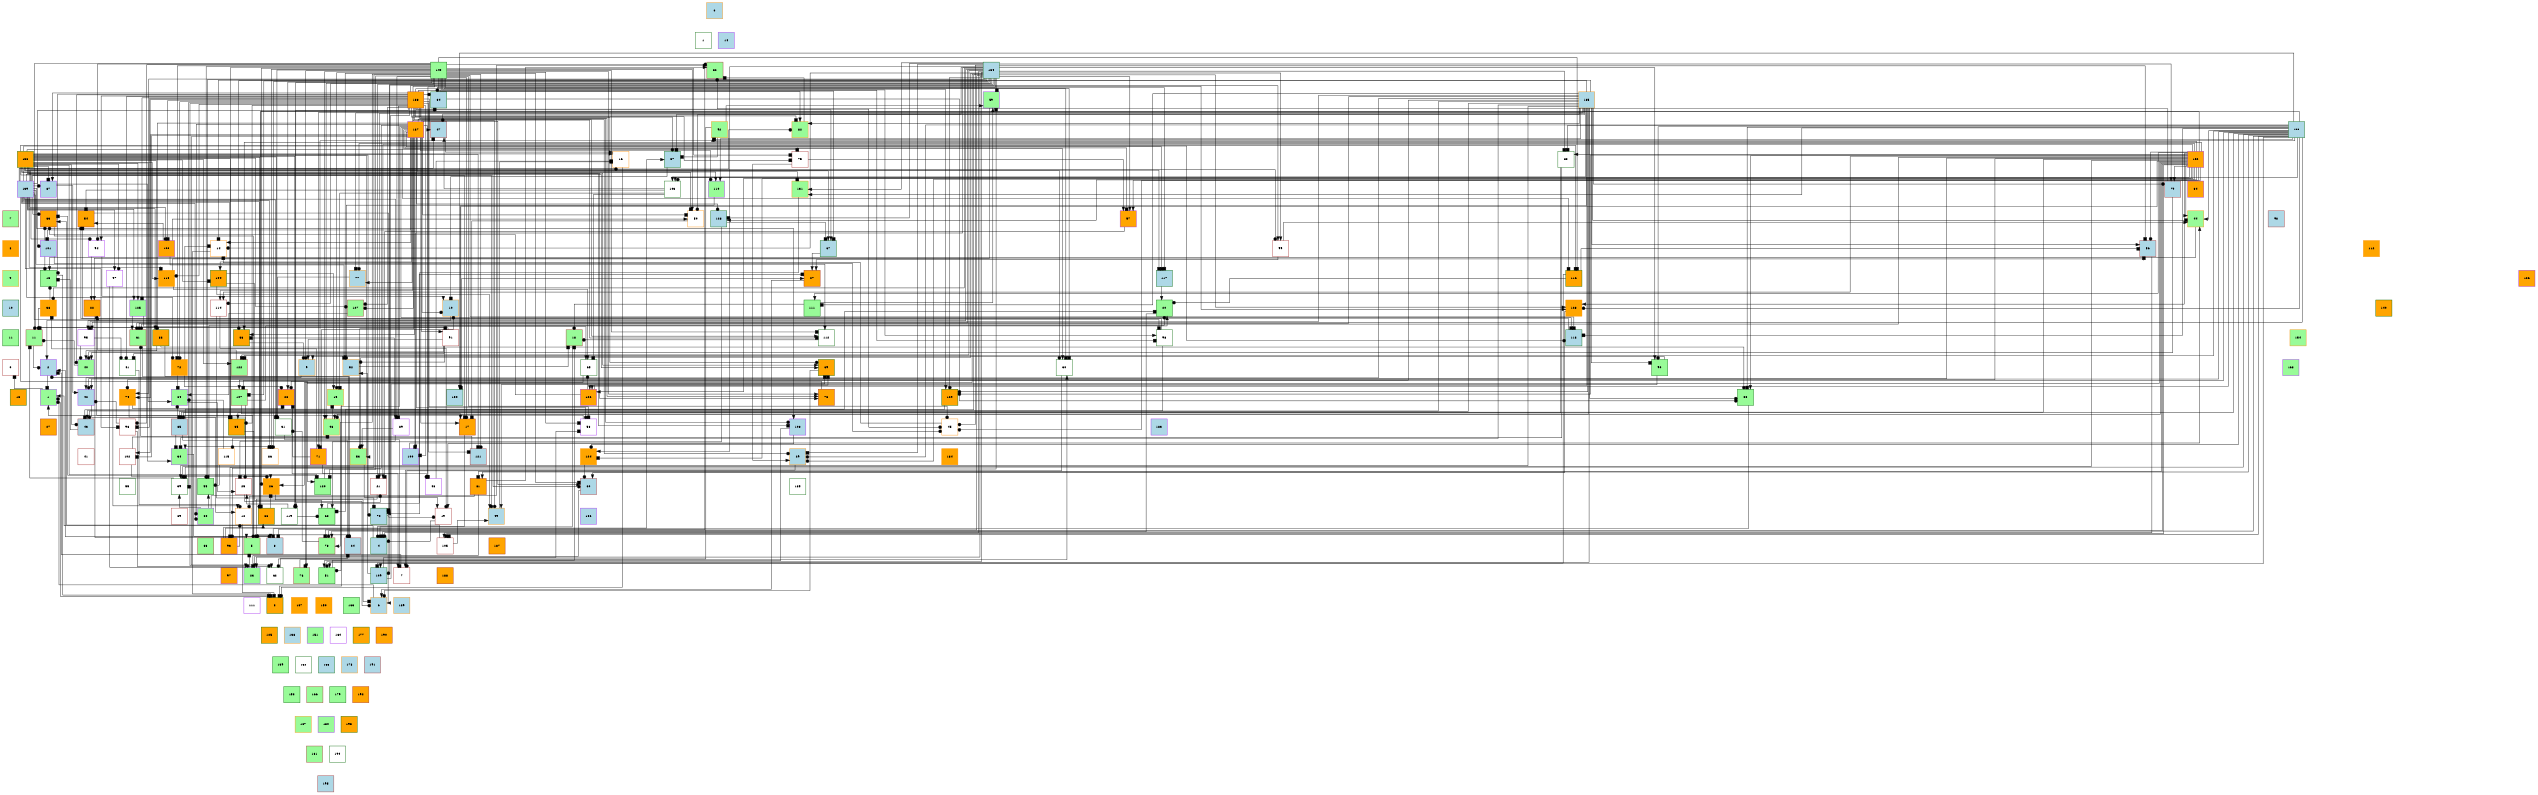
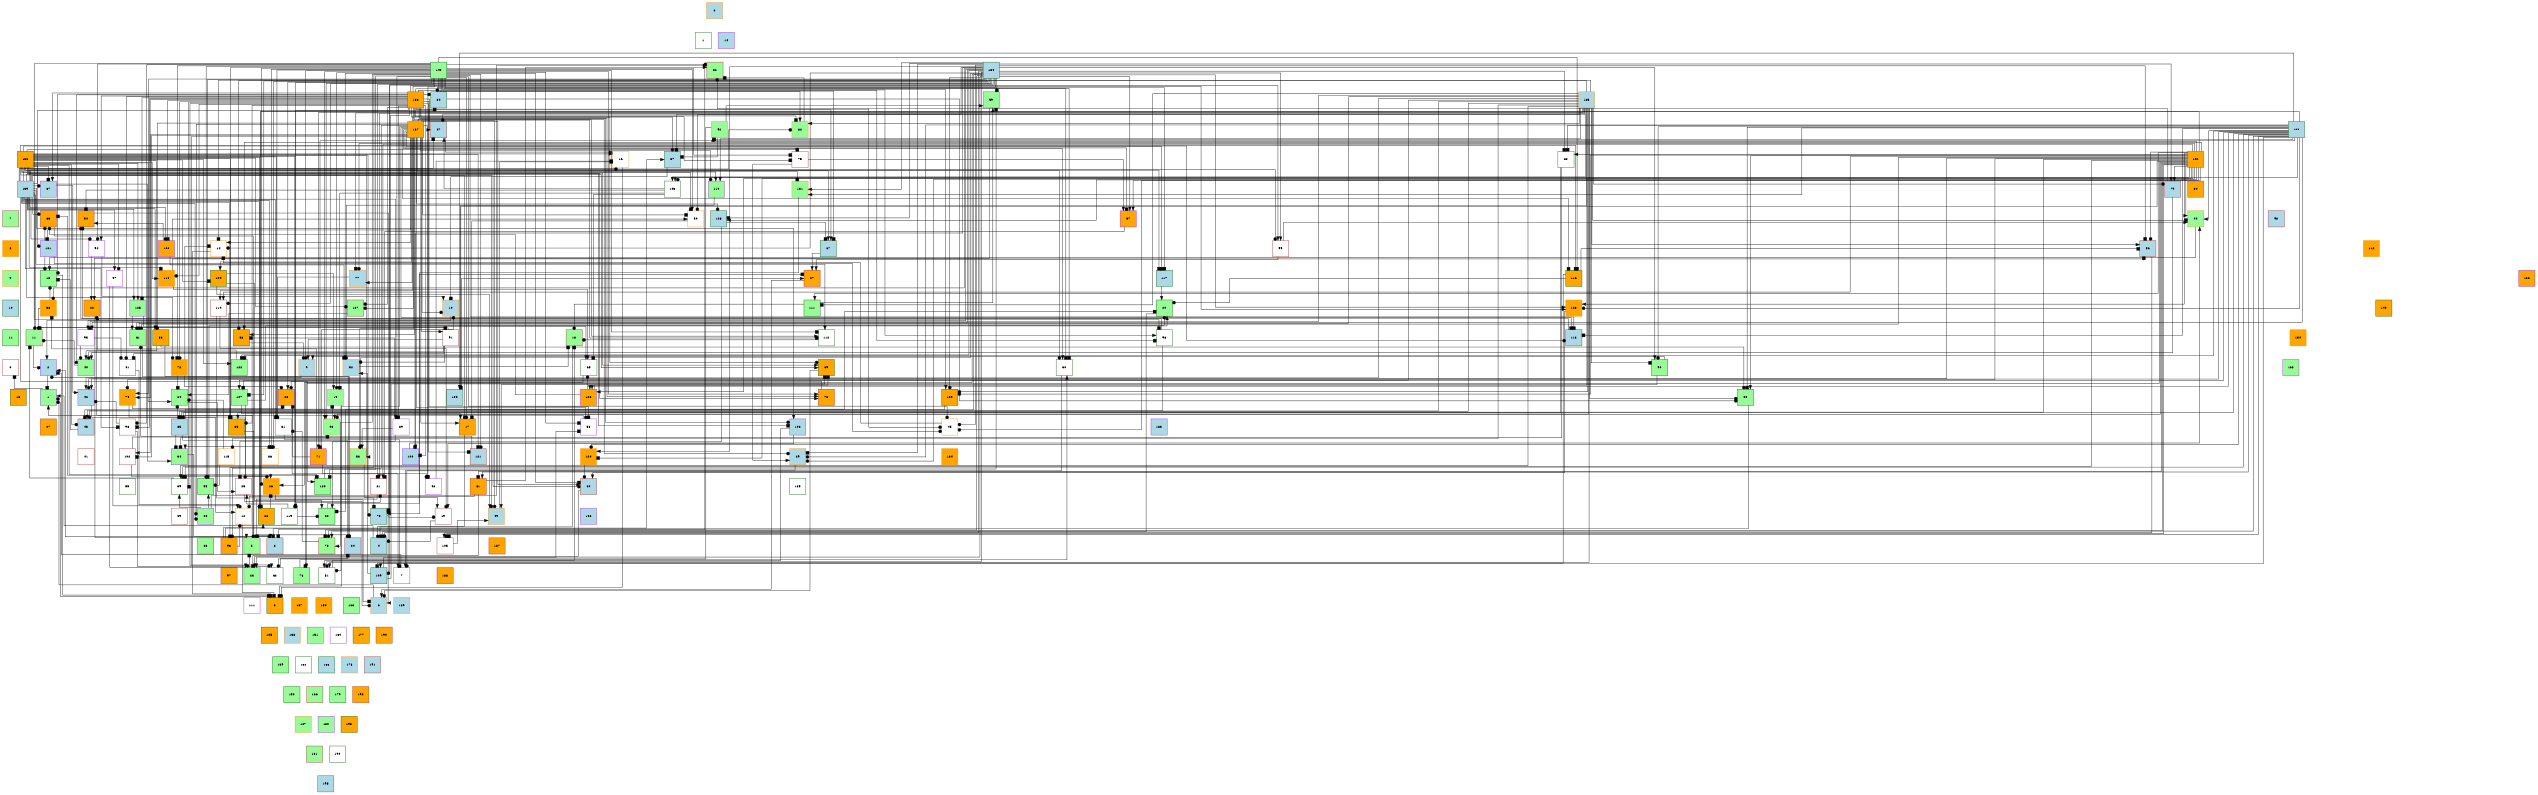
(2298, 338) -> (2298, 338)
(105, 525) -> none
(327, 576) -> (327, 576)
